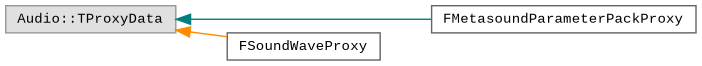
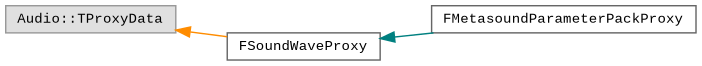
(311, 19) -> (414, 35)
